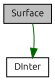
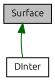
(34, 36) -> (21, 45)
